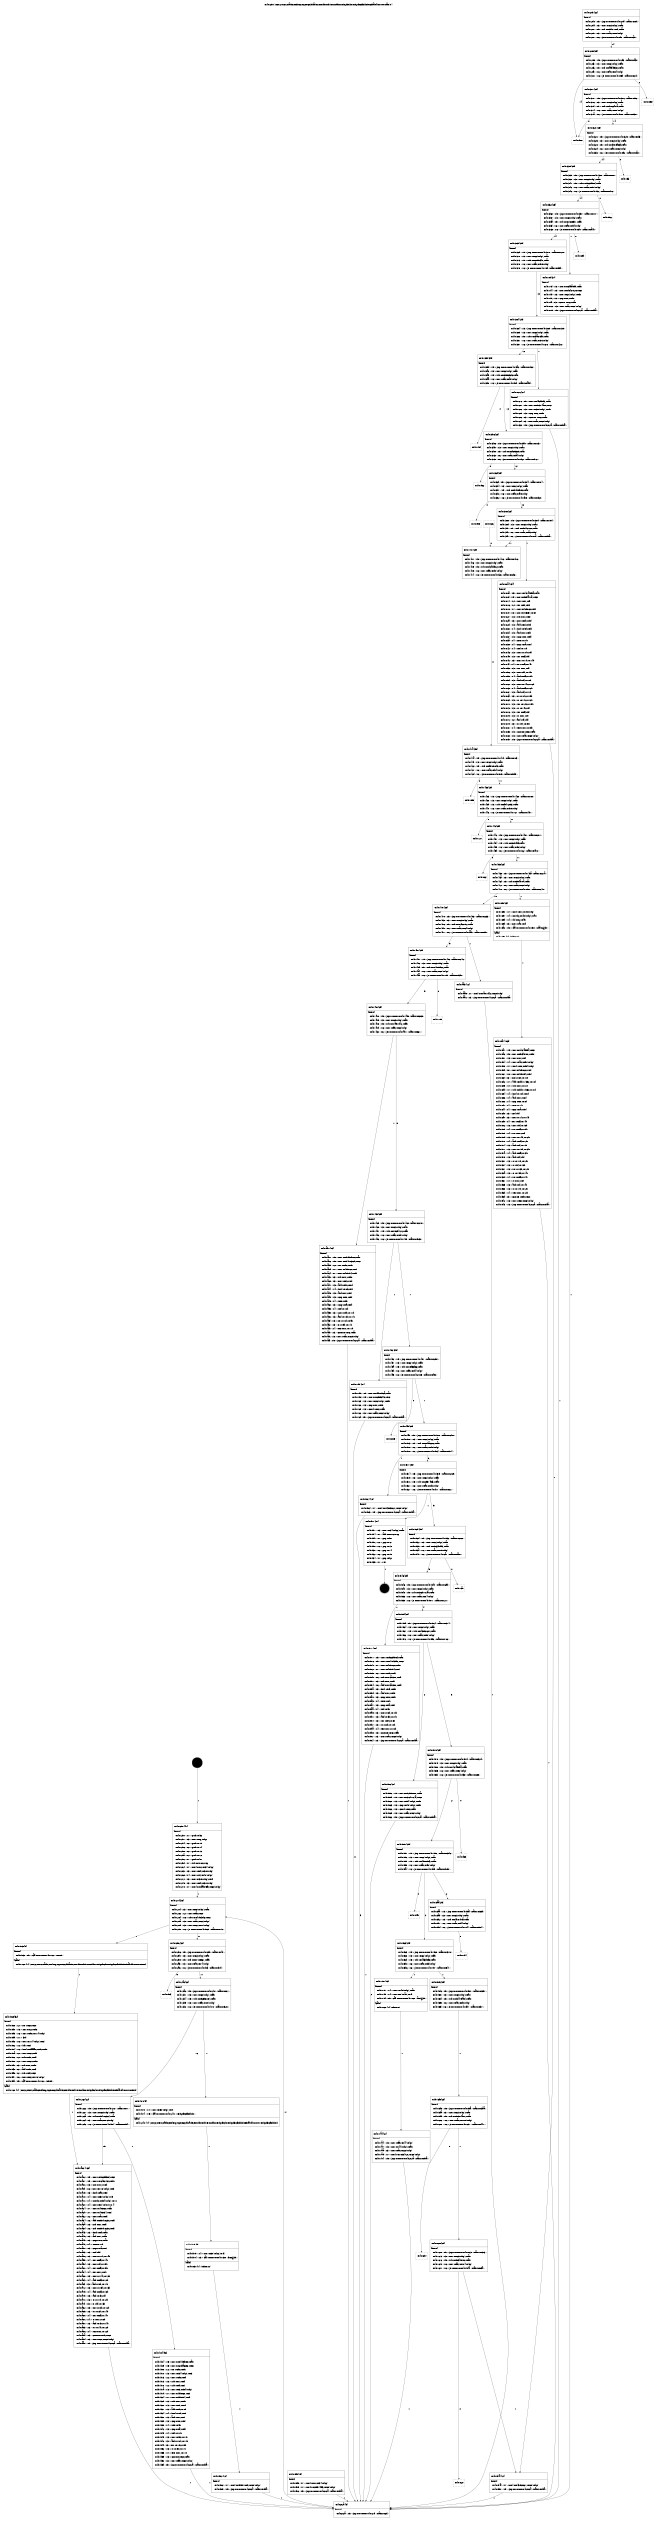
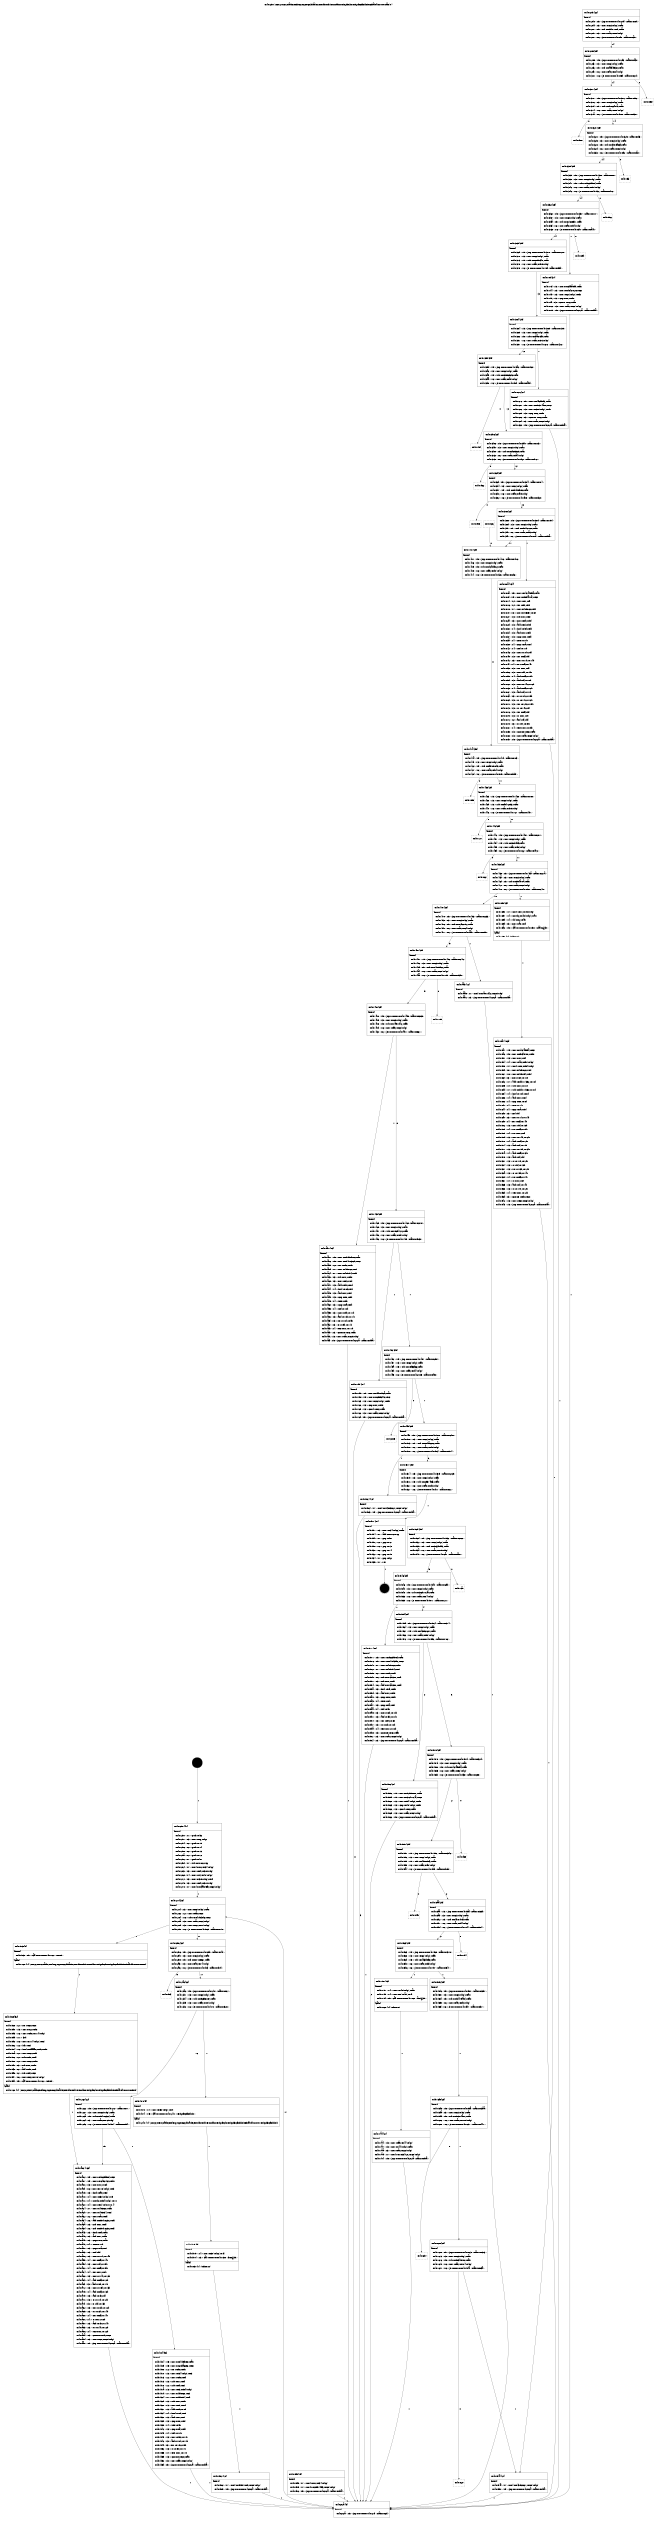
(574, 106) -> (611, 82)
(432, 1509) -> none
(424, 1906) -> (441, 1935)
